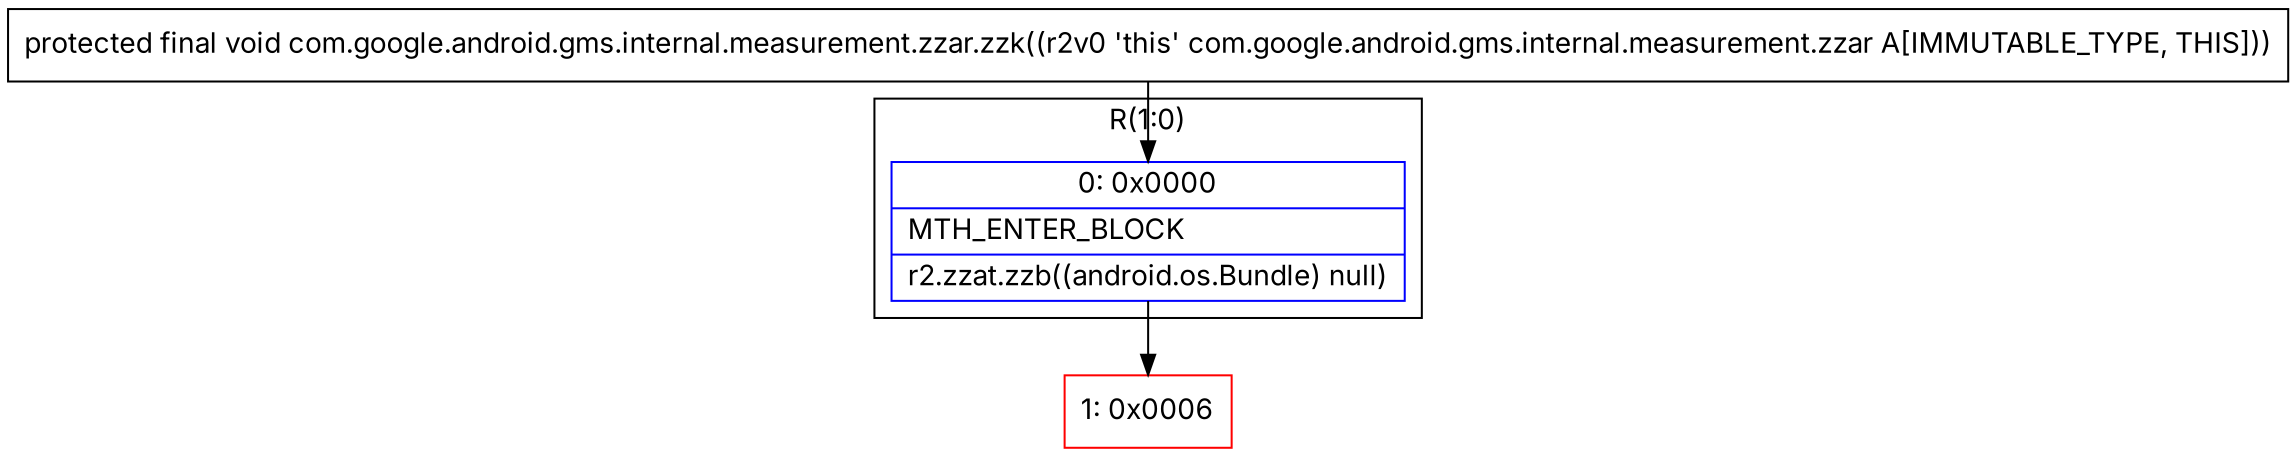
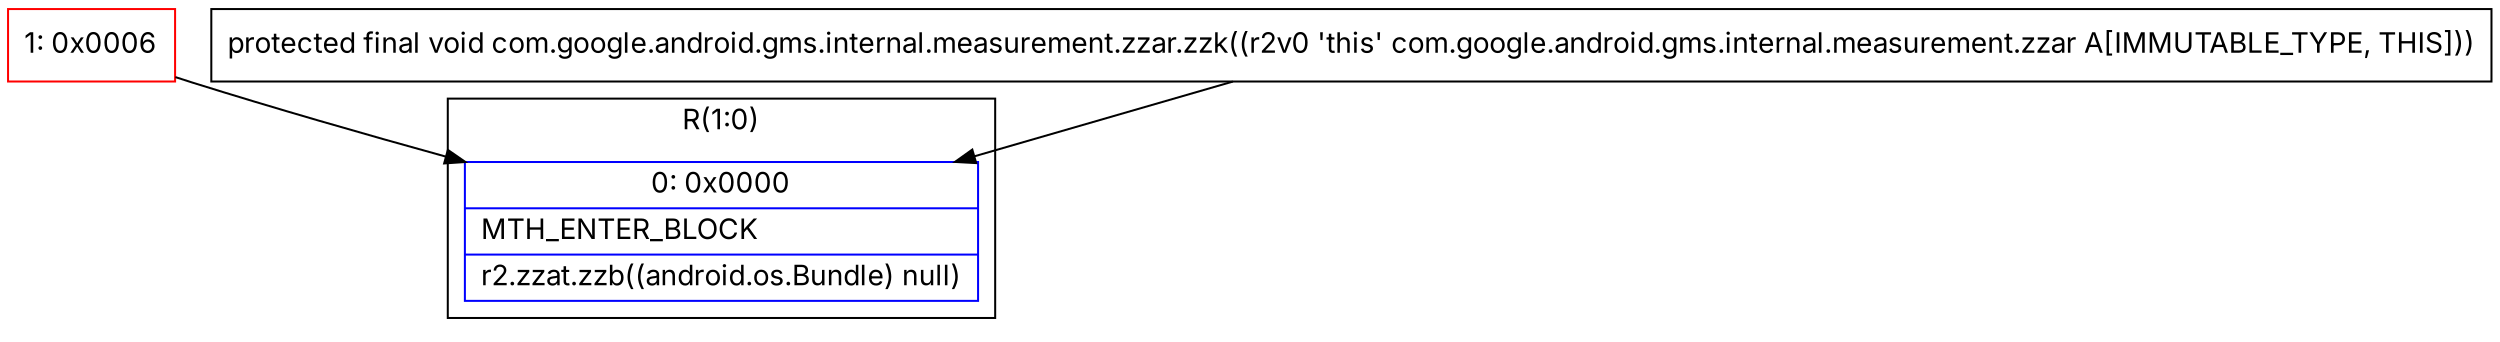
(1148, 331) -> (310, 118)
